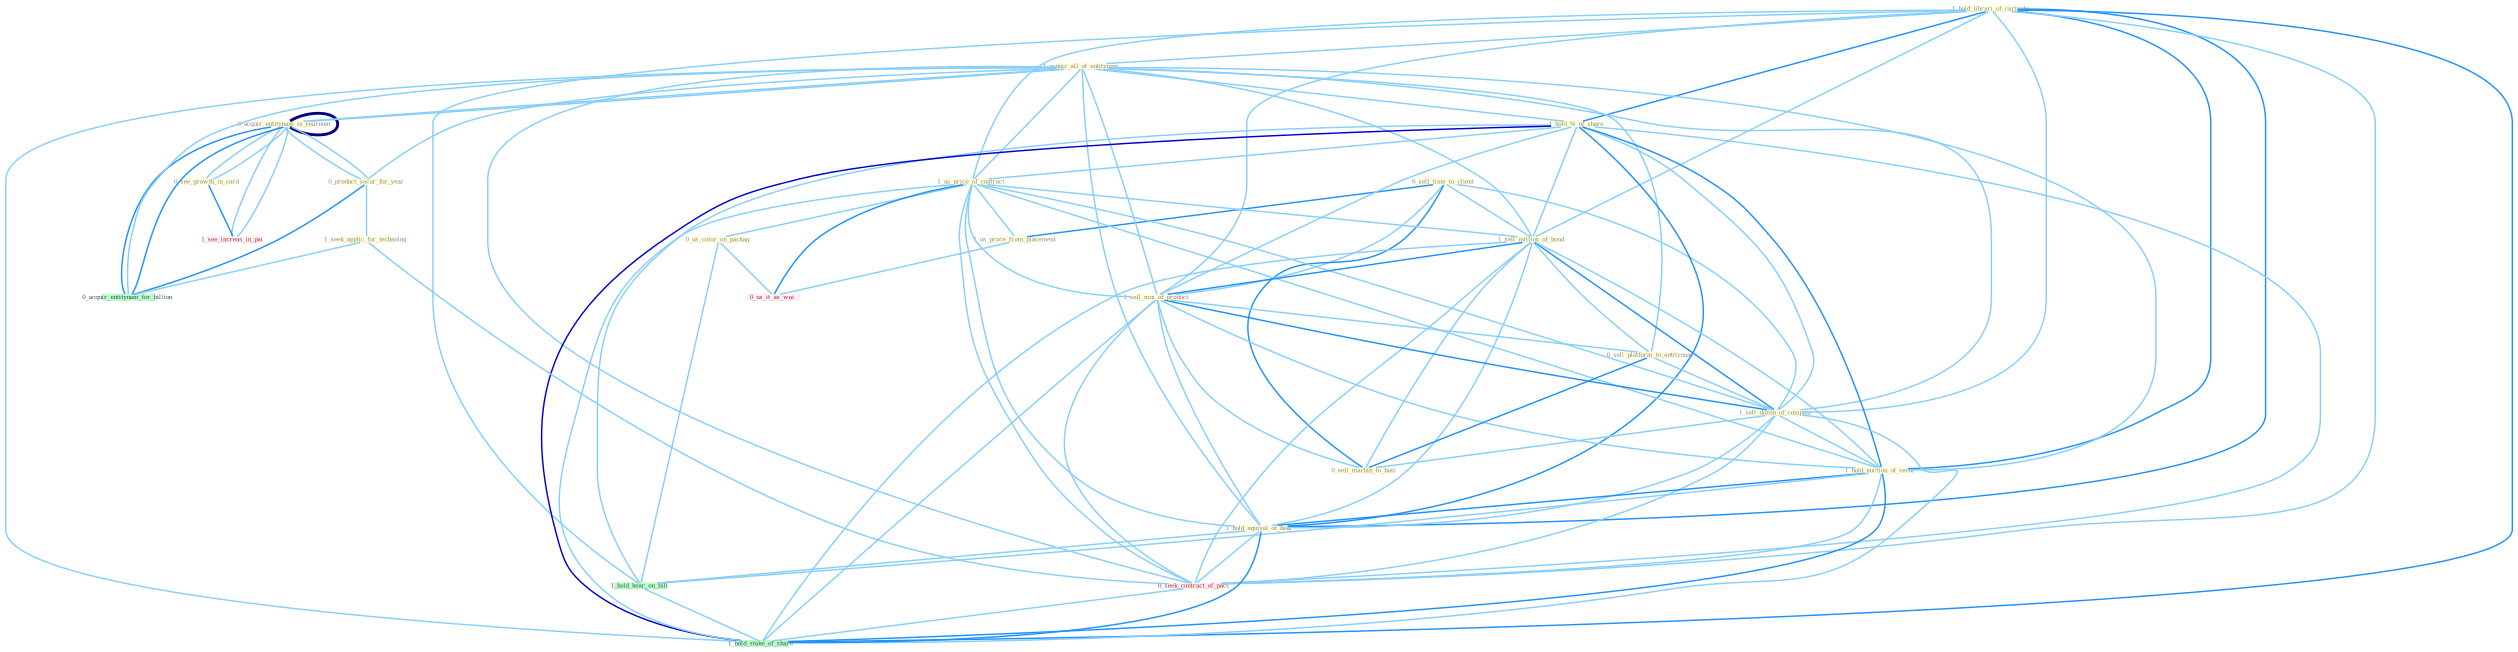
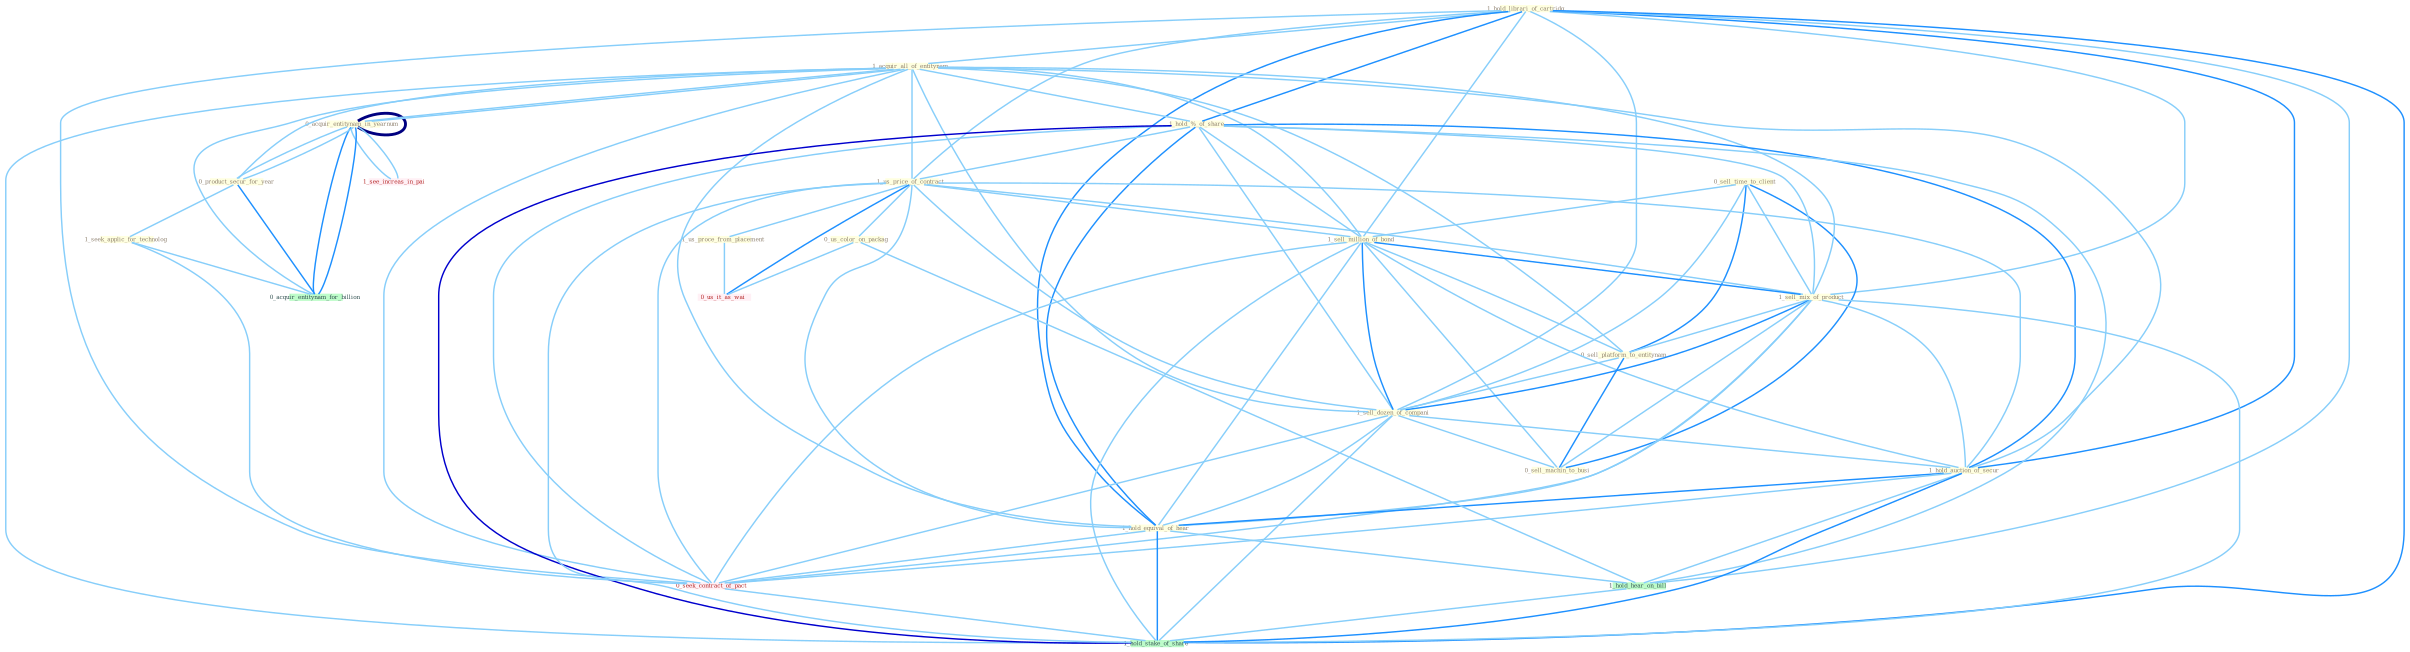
(208, 182) -> none
(1200, 215) -> (1715, 295)
